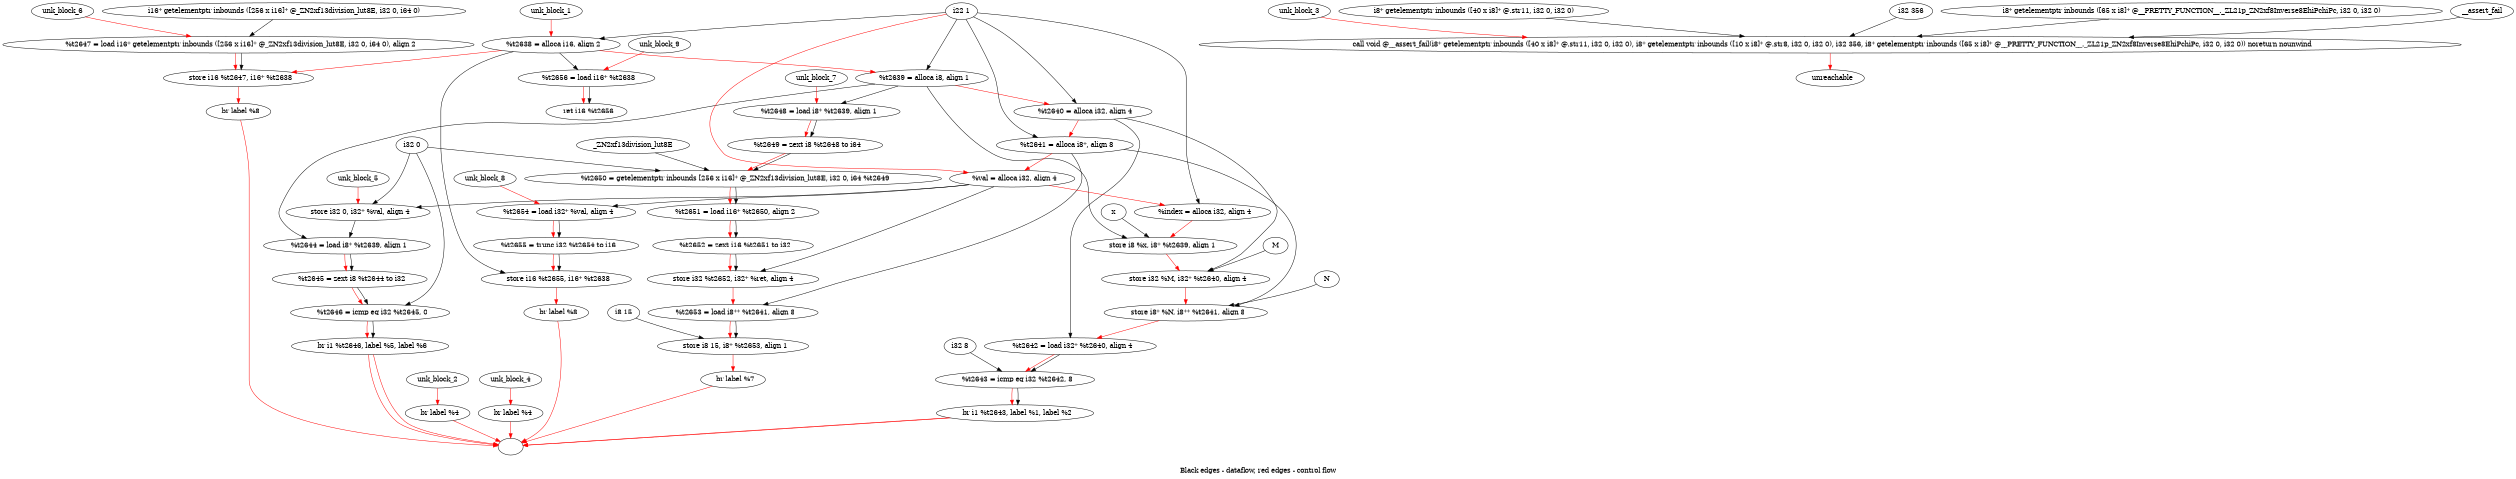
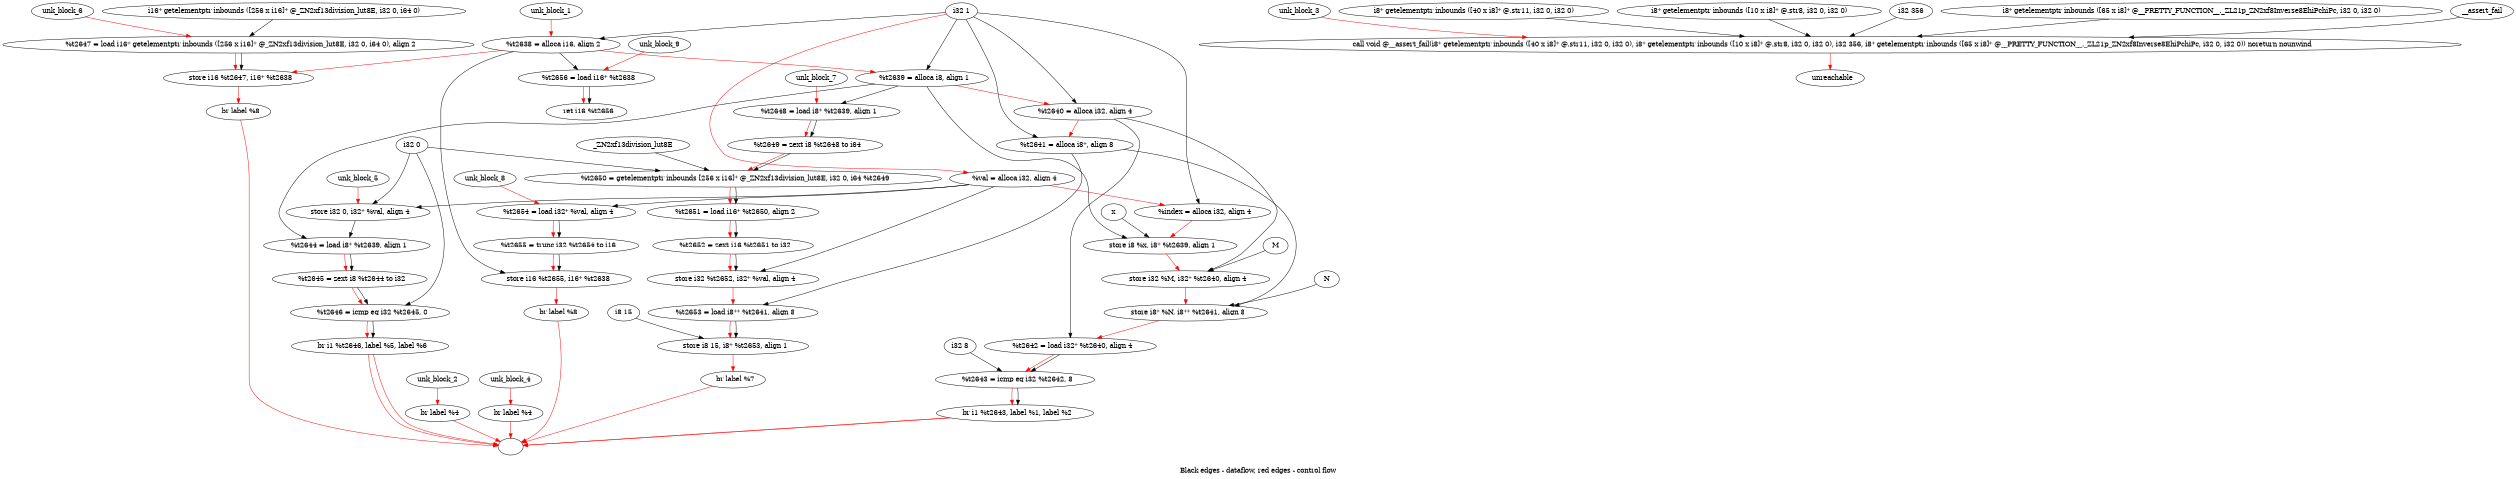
(961, 11) -> (961, 11)
none -> (1749, 11)
(1038, 162) -> none
(733, 279) -> (733, 279)
